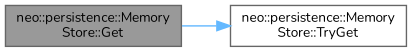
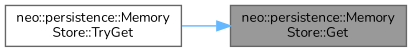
(199, 26) -> (199, 26)
